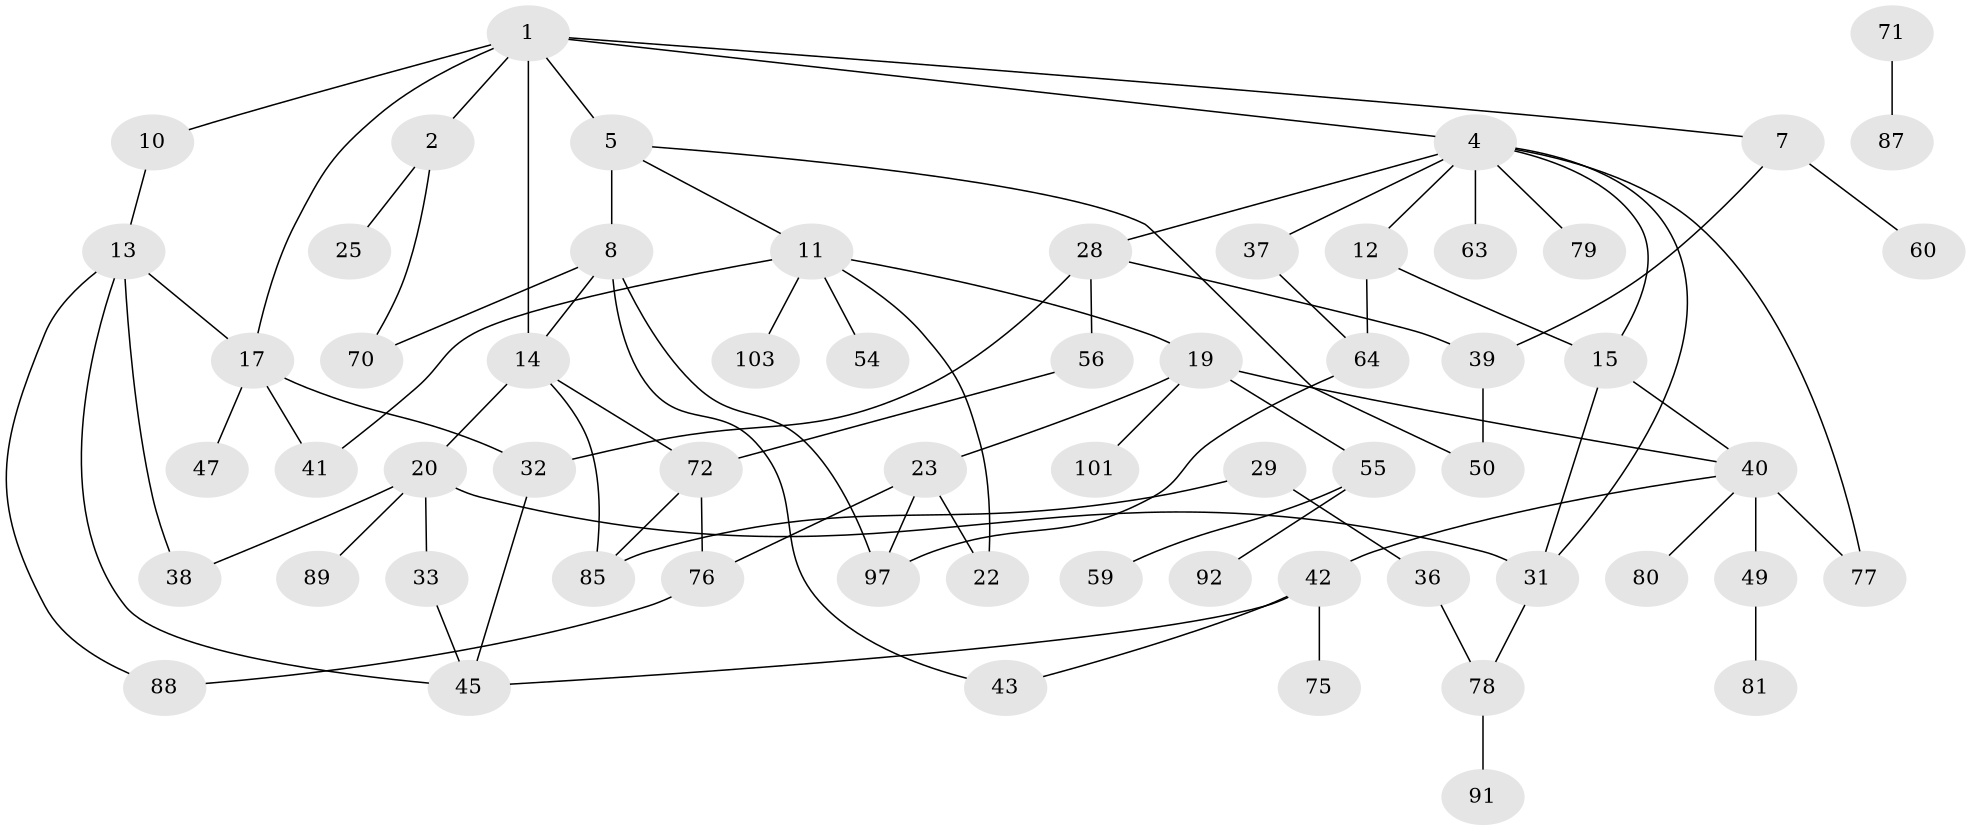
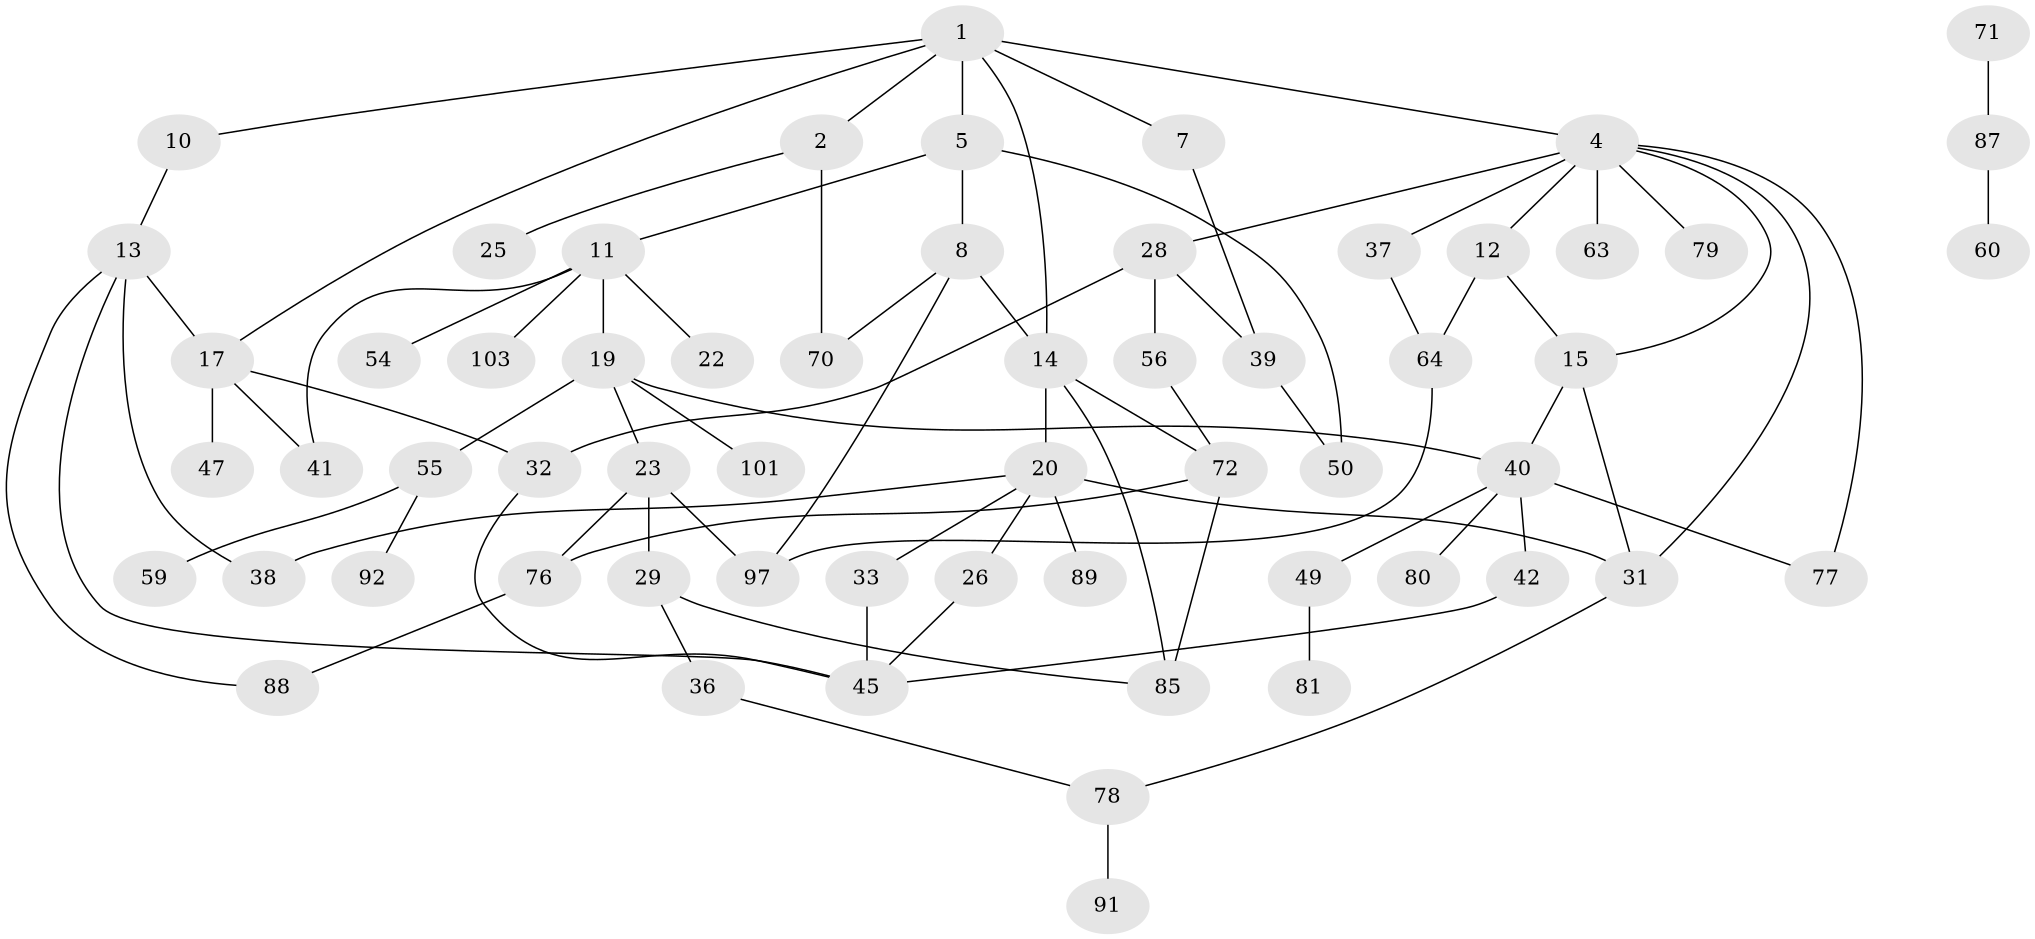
(1854, 197) -> (1988, 197)
(956, 524) -> (649, 524)
none -> (976, 579)
(1006, 688) -> none
(1319, 688) -> none
